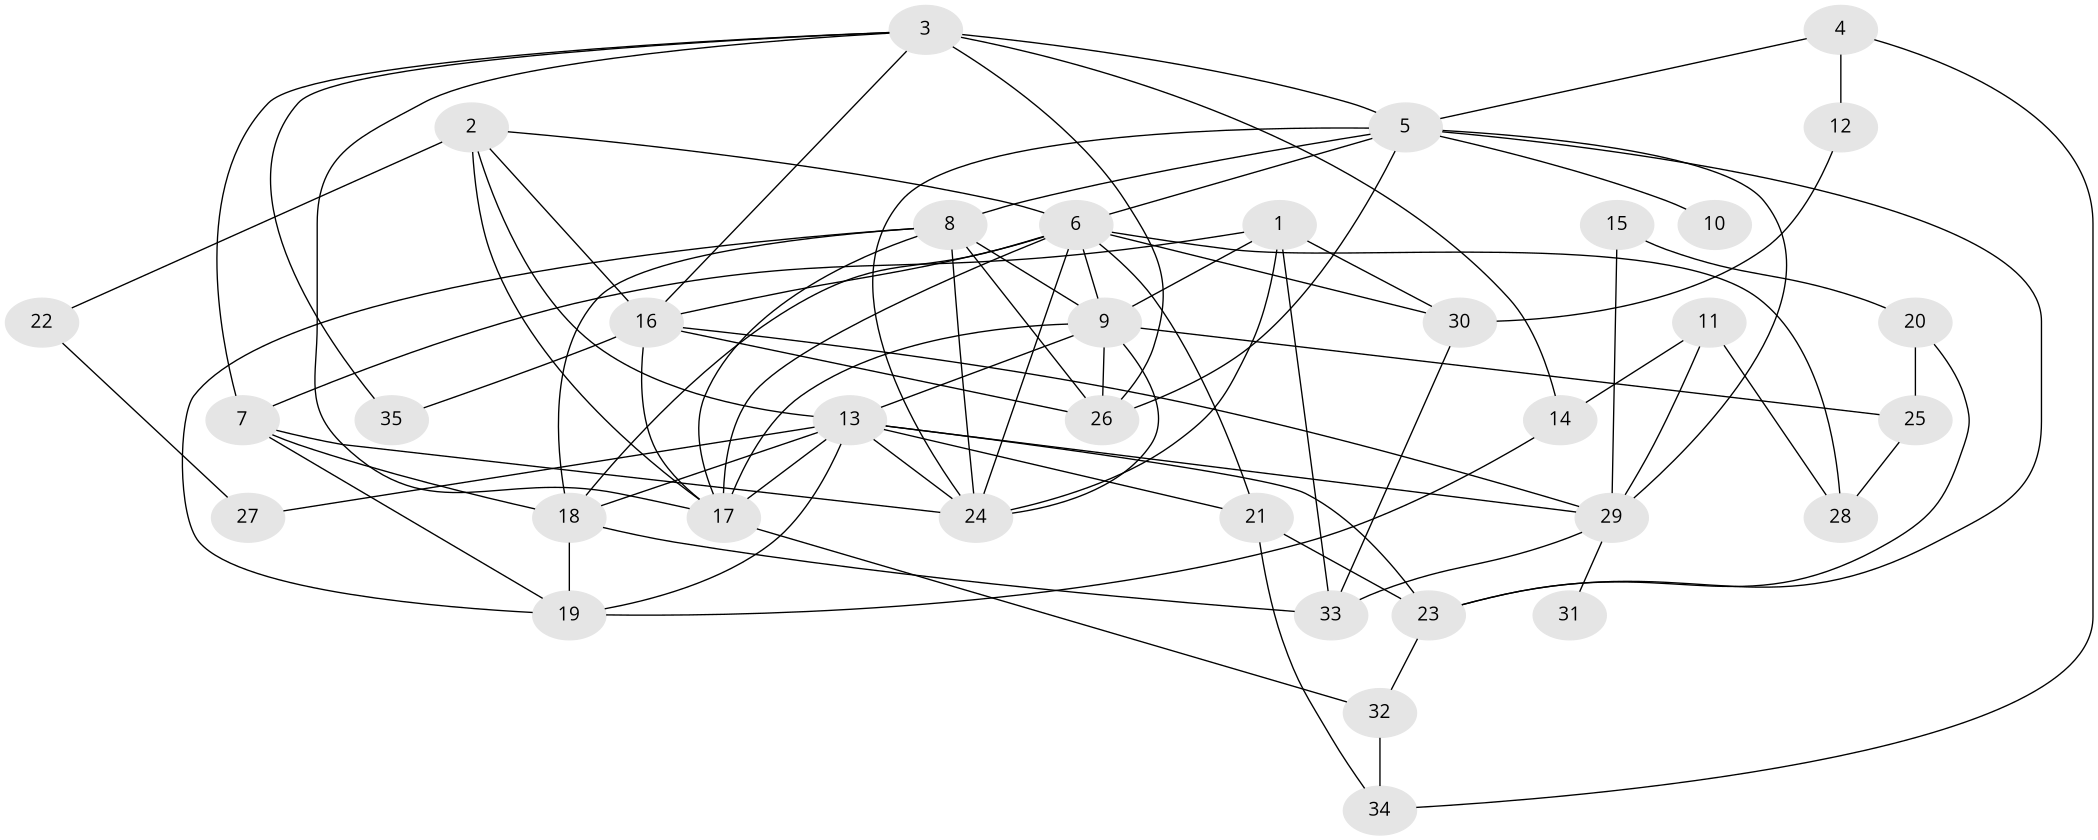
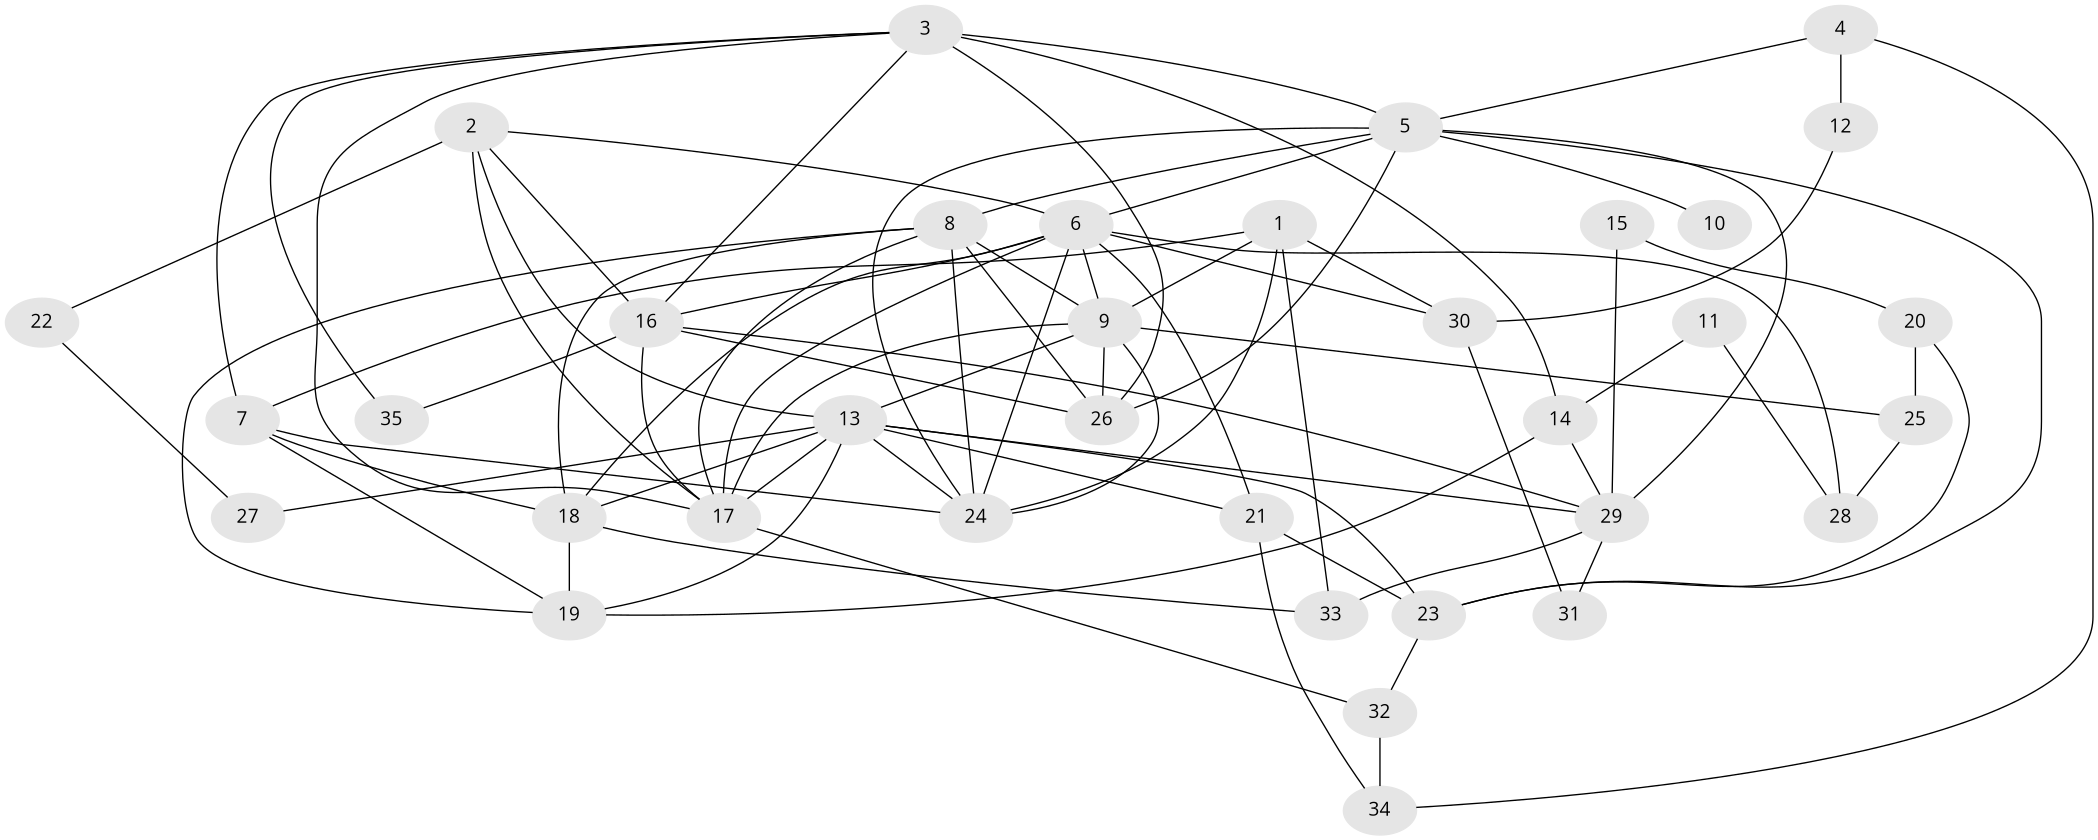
(1665, 422) -> (1586, 469)
(1396, 469) -> (1515, 469)
